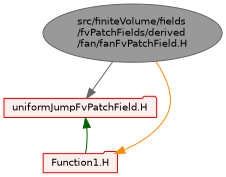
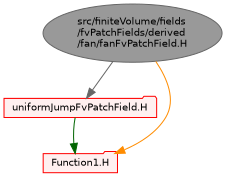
(87, 141) -> (74, 131)
